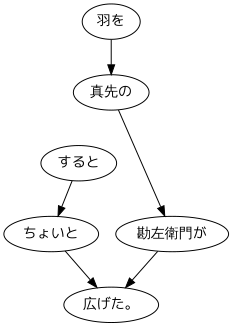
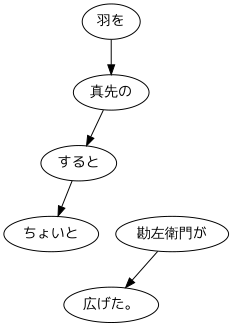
(140, 158) -> (97, 123)
(78, 265) -> none
